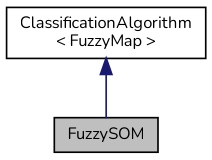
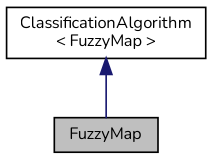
(106, 135) -> (106, 135)
